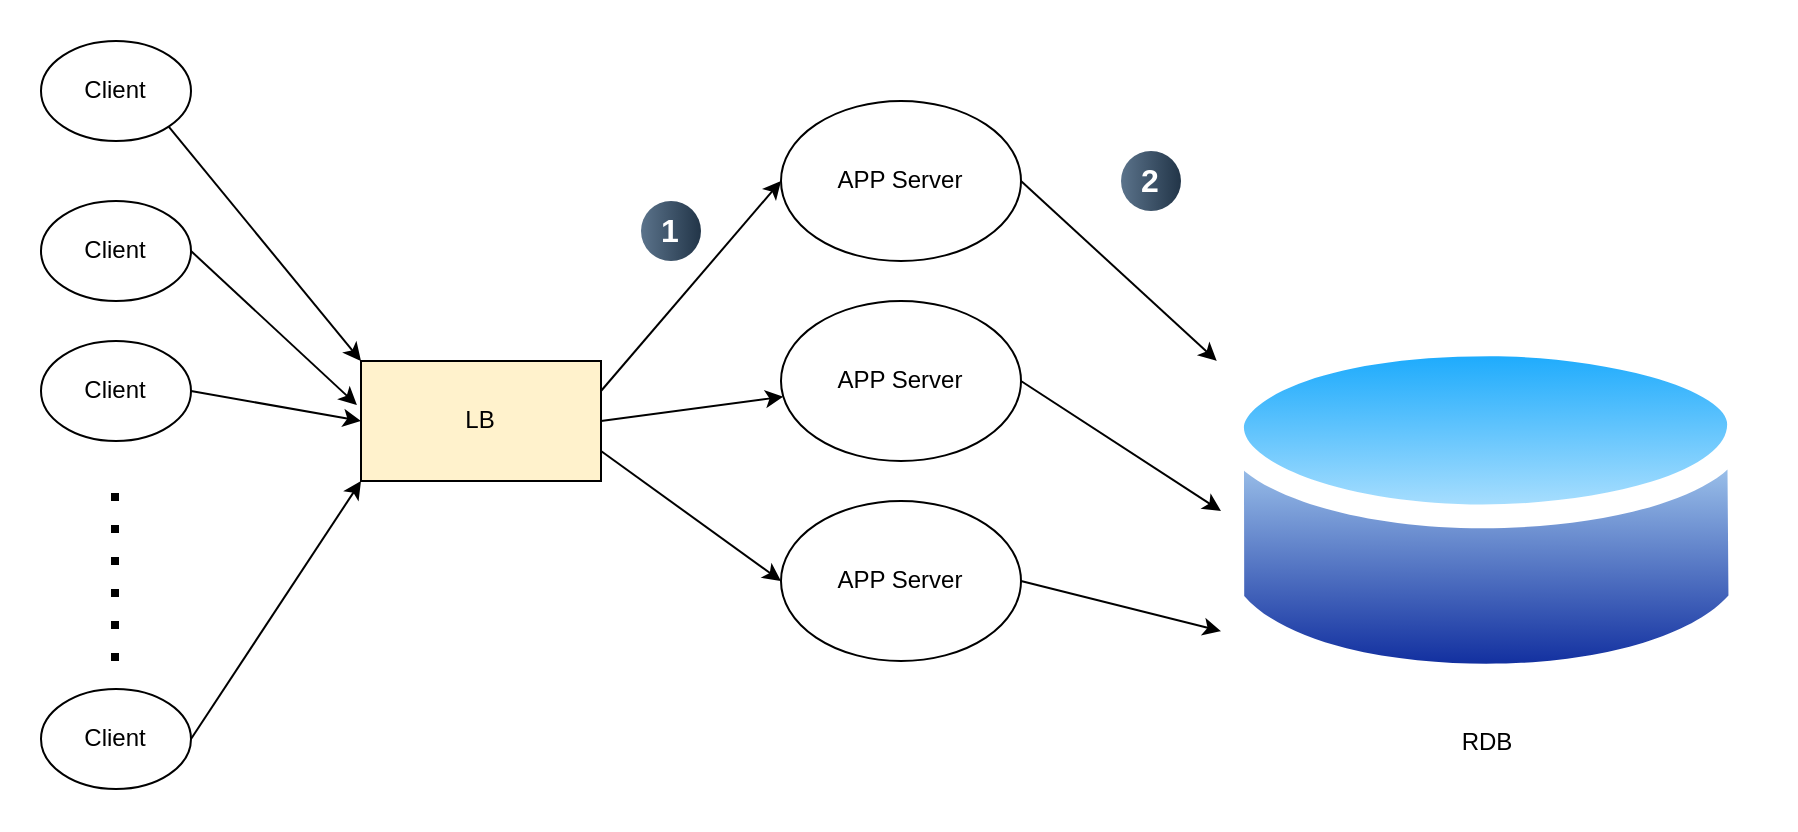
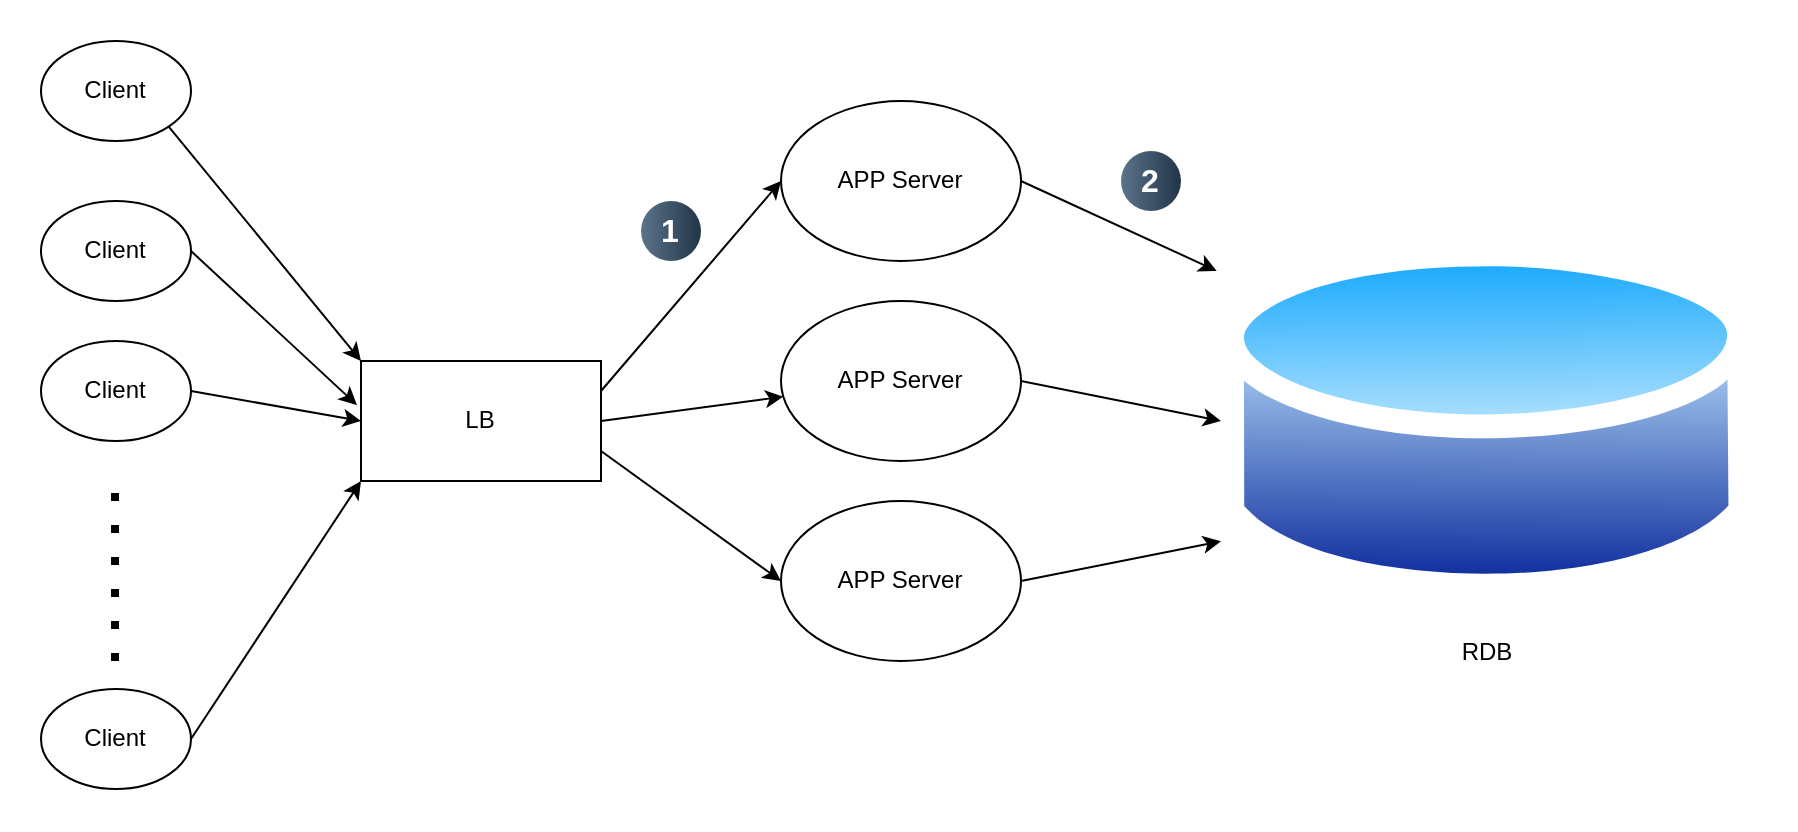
(481, 421) -> (481, 421)
(1487, 511) -> (1487, 421)
